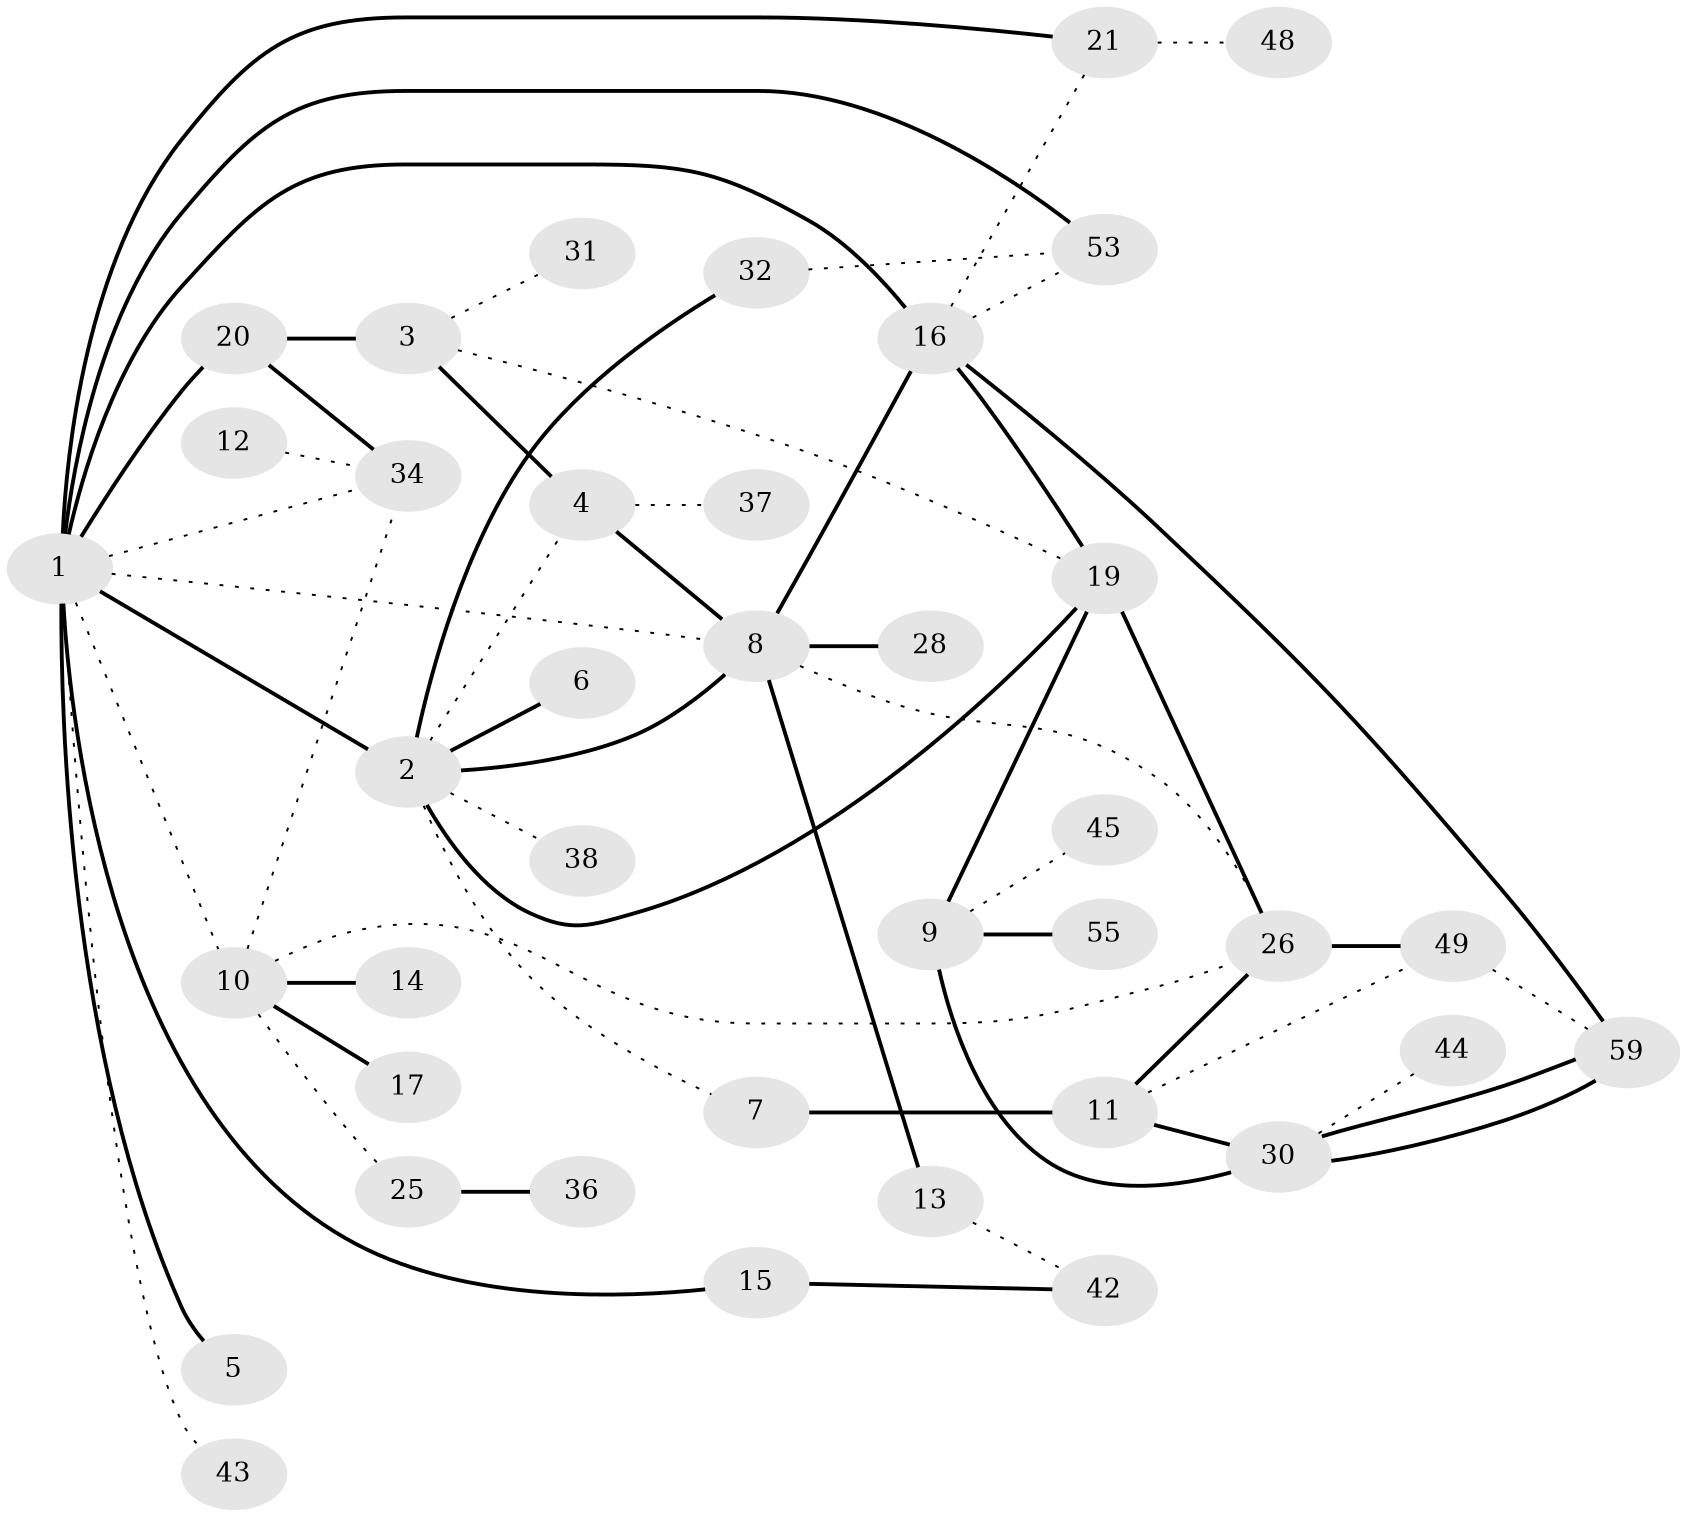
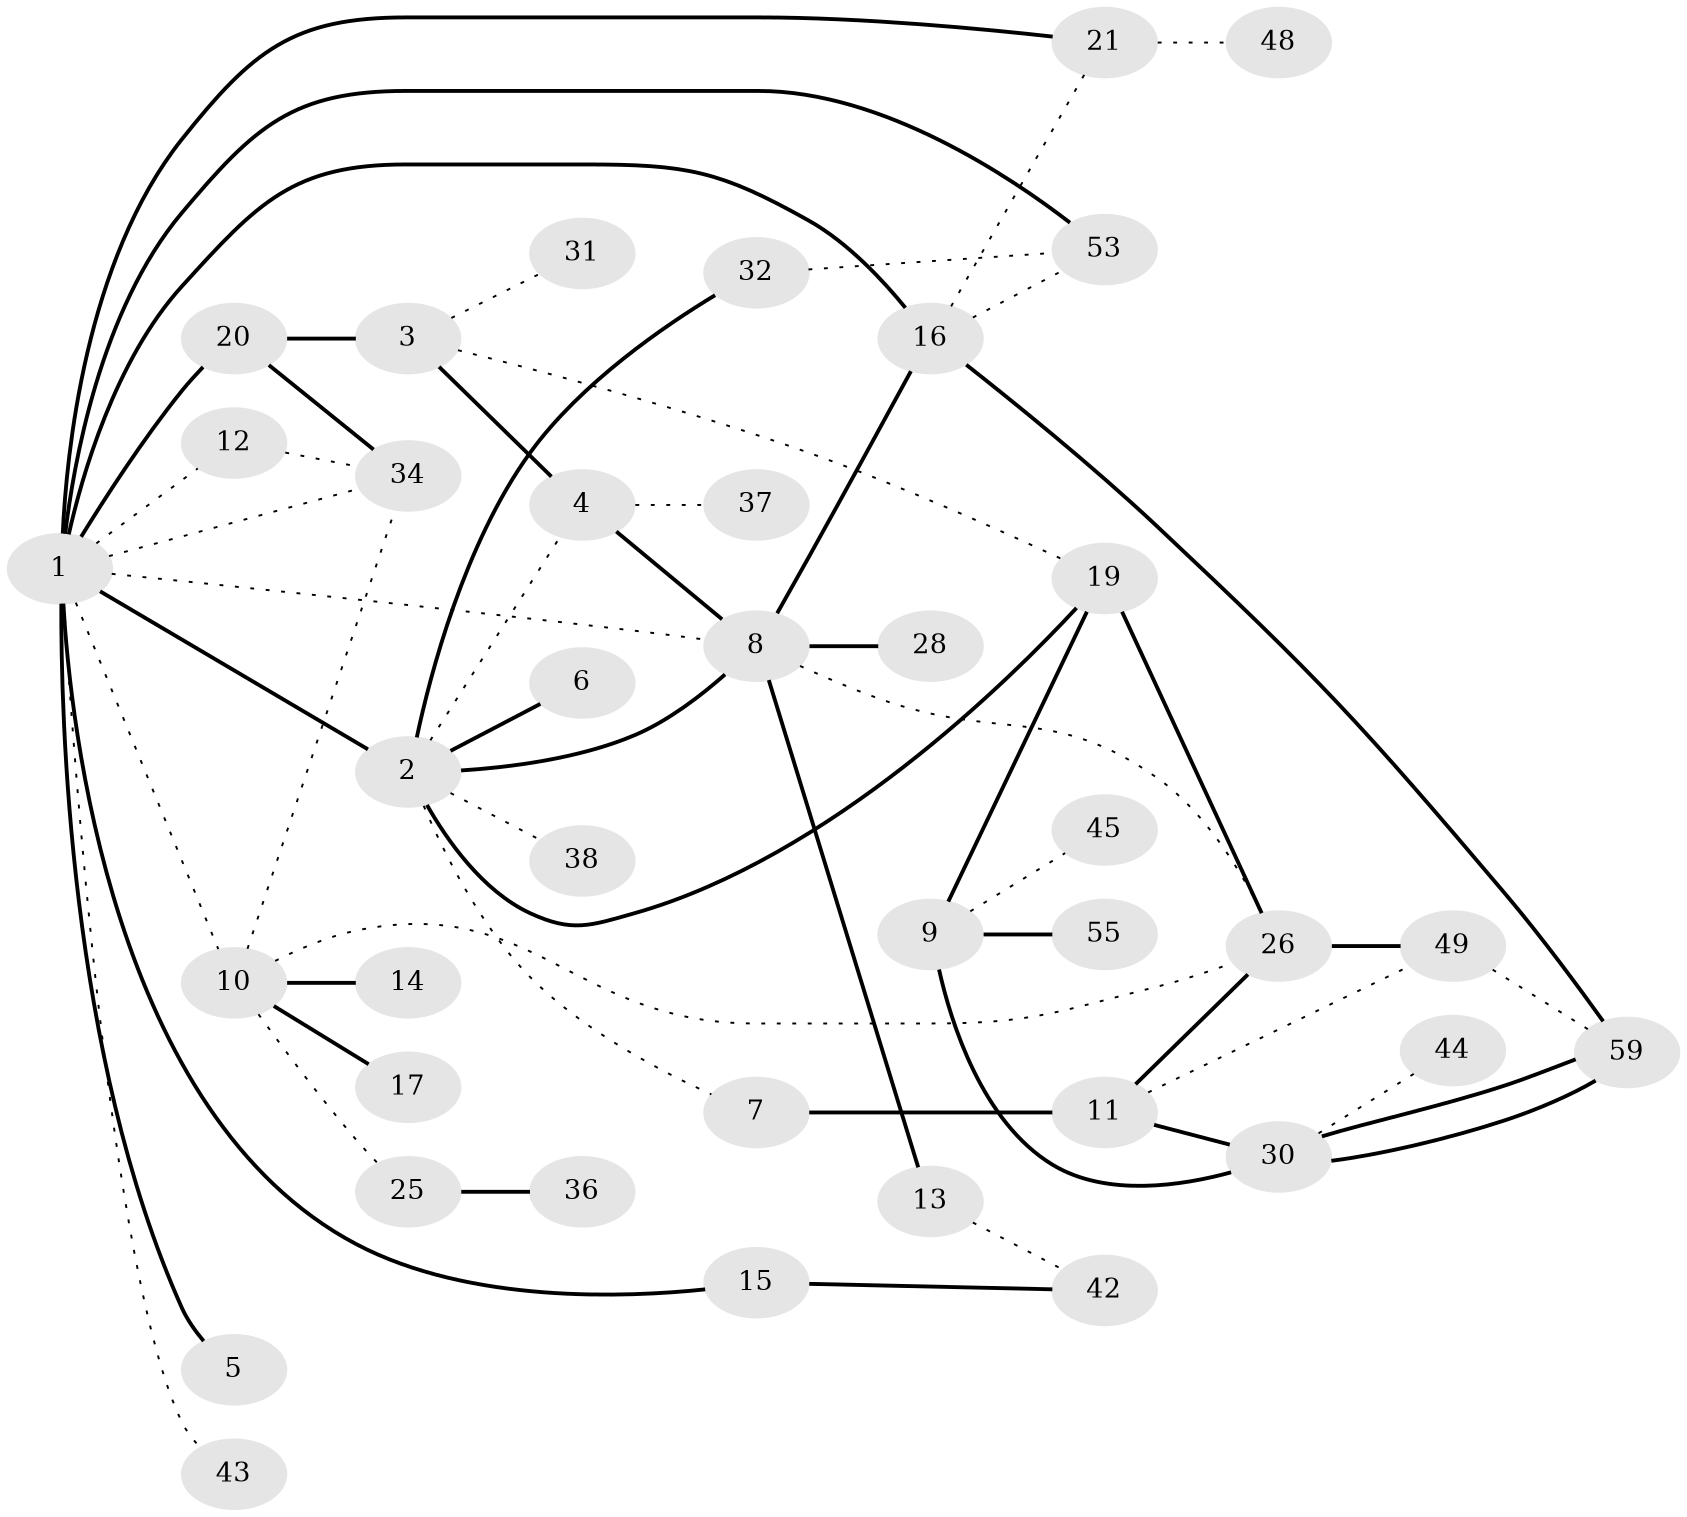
(1022, 456) -> none
none -> (147, 506)
